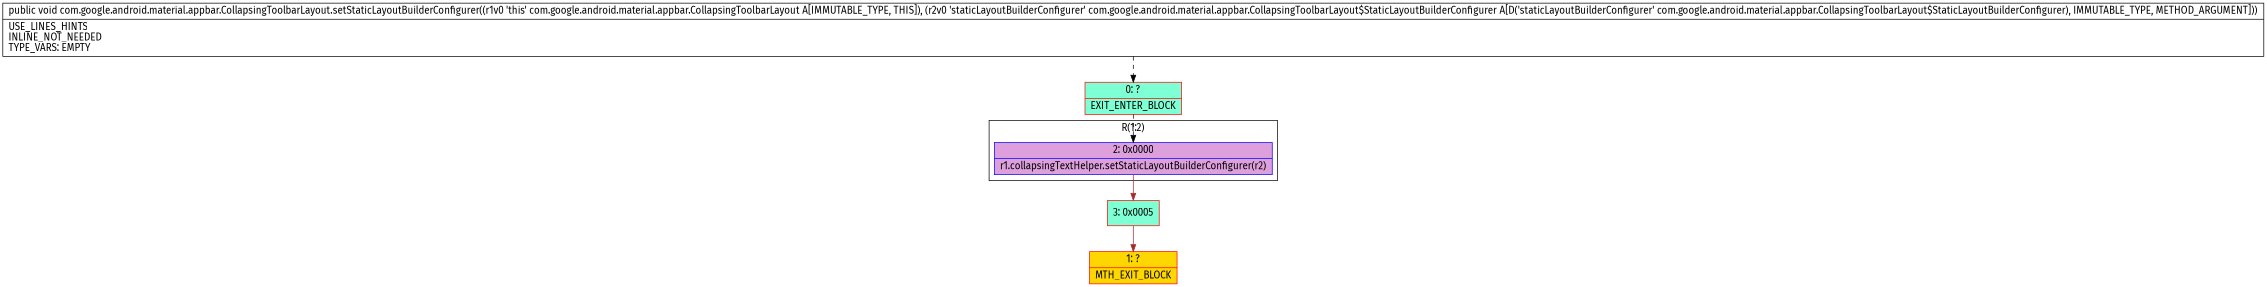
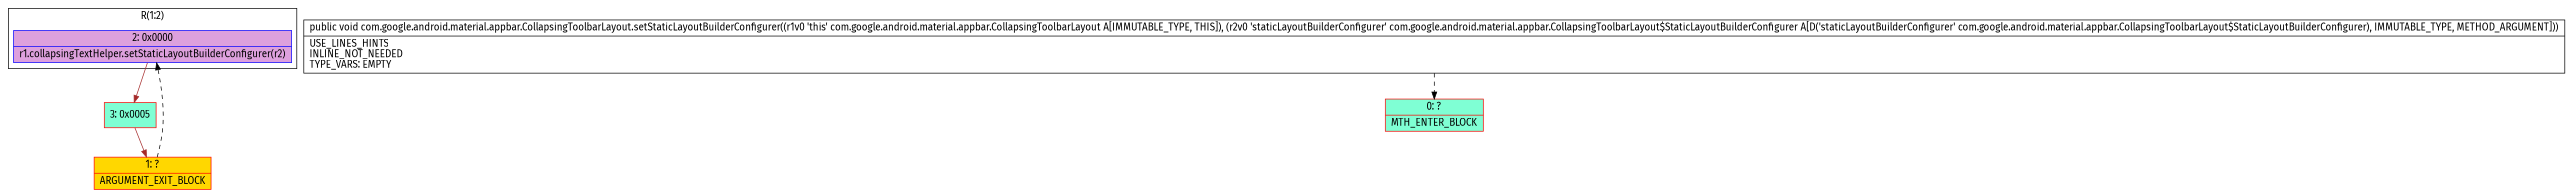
(1133, 106) -> (1434, 123)
(1133, 125) -> (163, 114)
(1133, 275) -> (153, 181)
